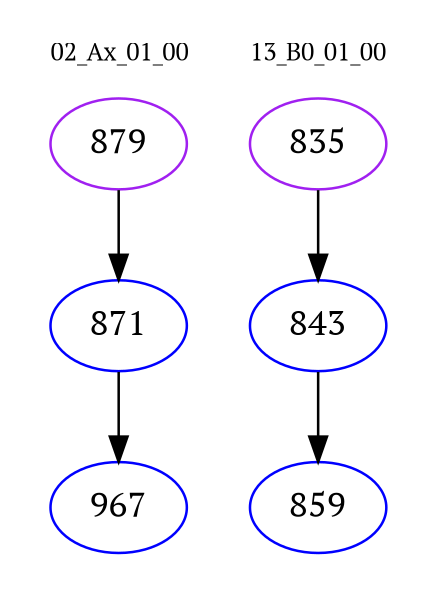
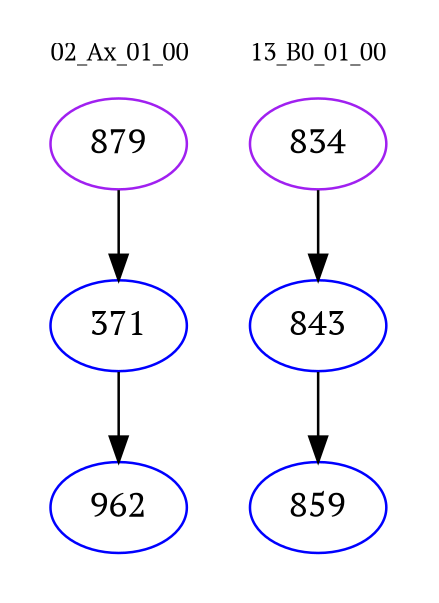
(318, 144) -> (318, 144)
(119, 326) -> (119, 326)
(119, 508) -> (119, 508)
